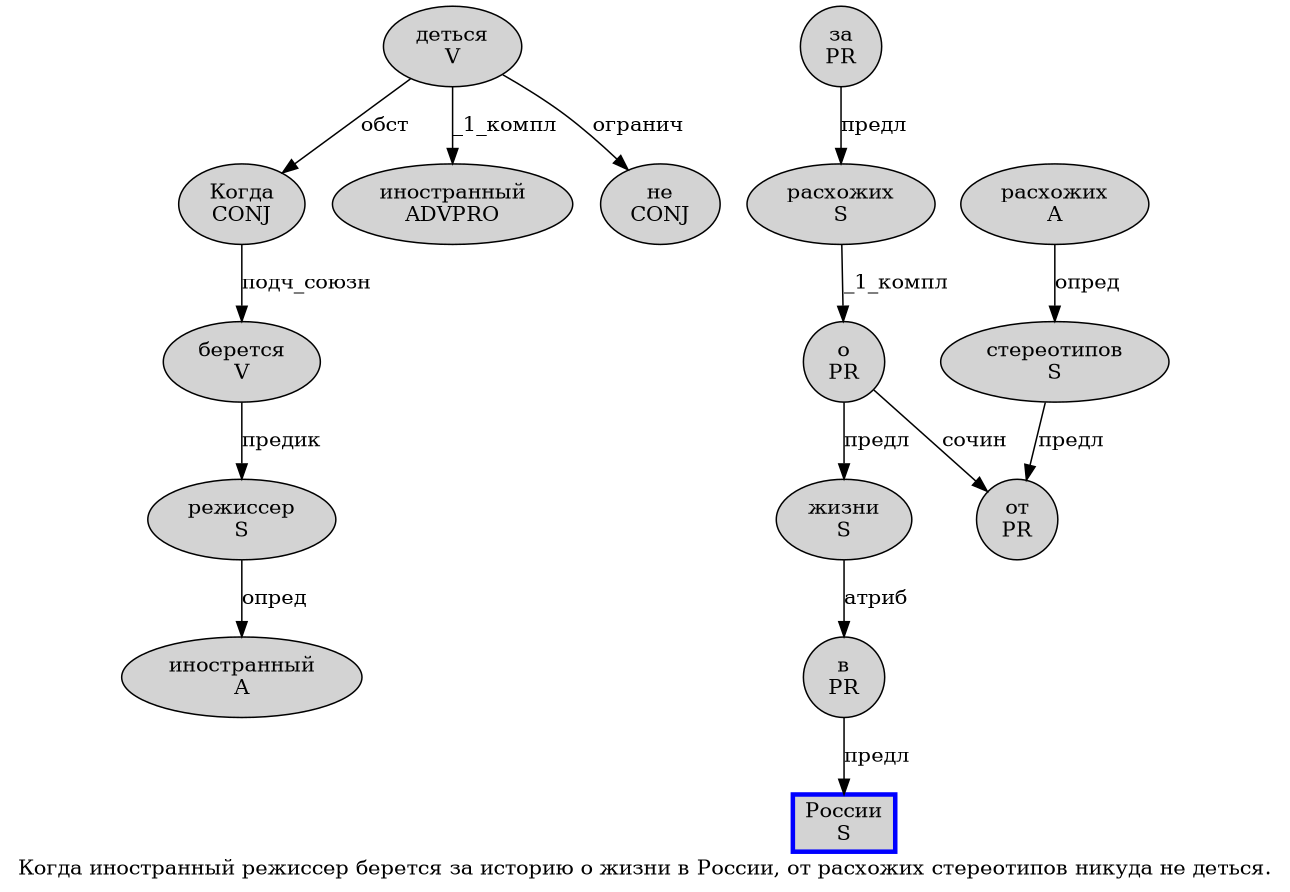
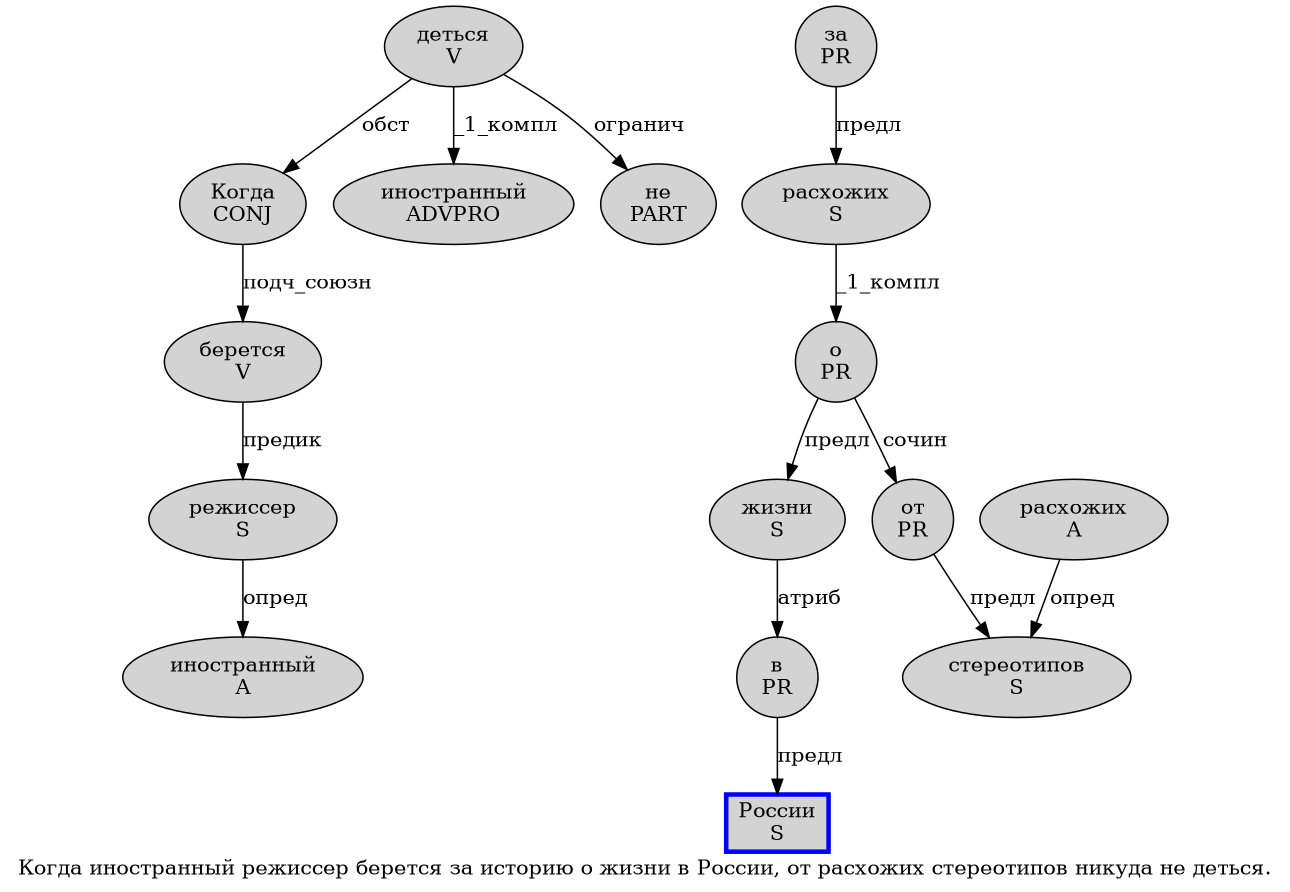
(660, 204) -> (658, 204)
(1038, 434) -> (957, 590)
